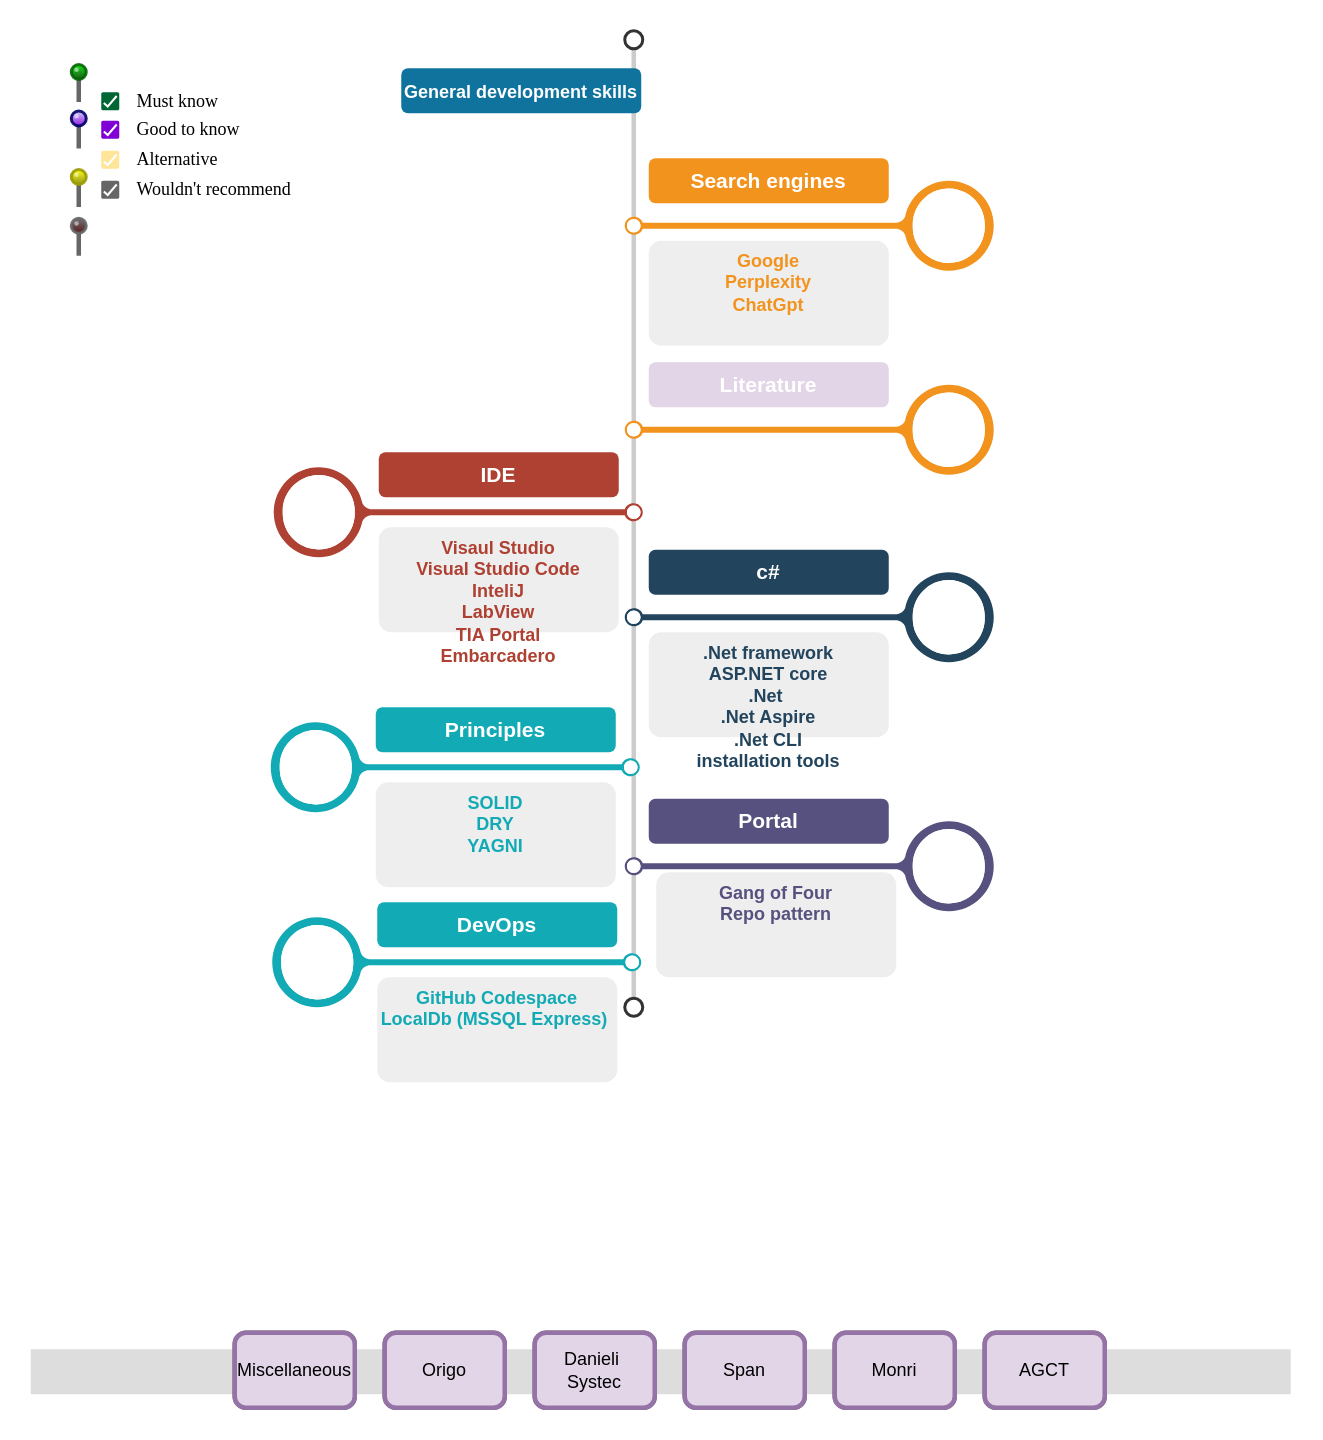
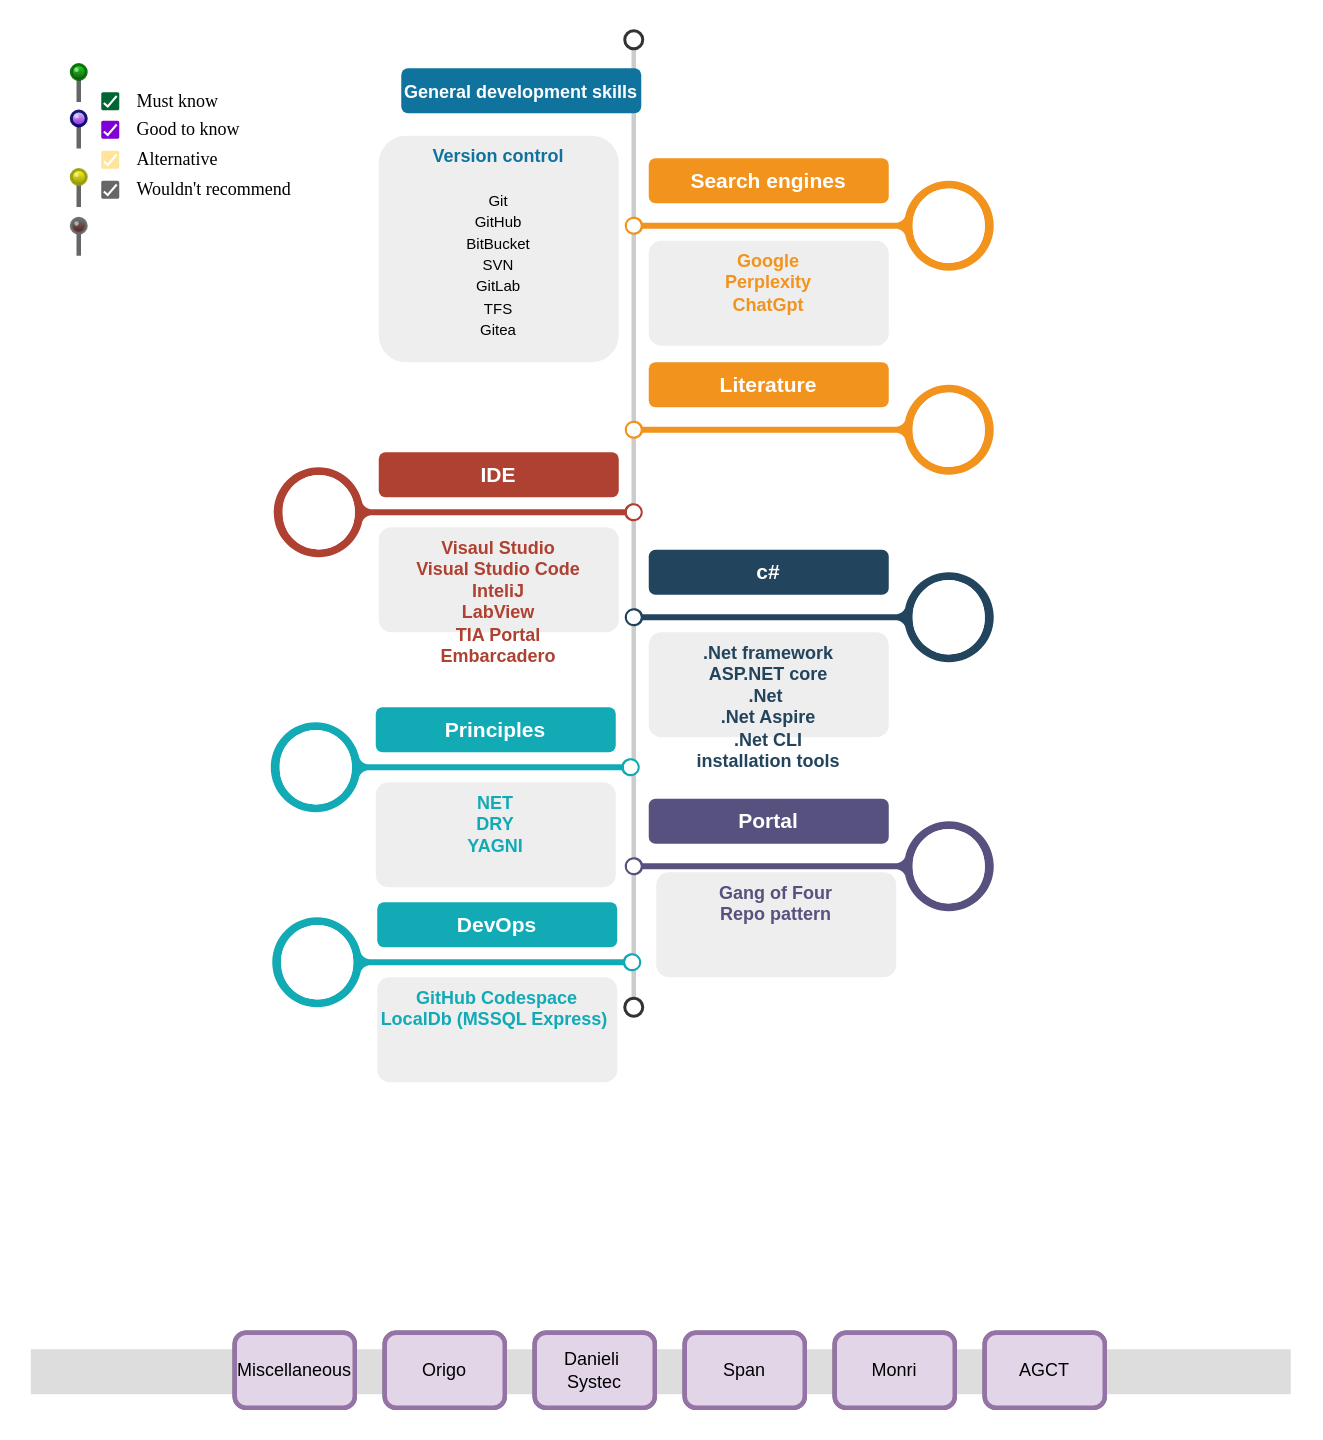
none -> (499, 249)
(769, 385) -> (769, 385)
(496, 825) -> (496, 825)
